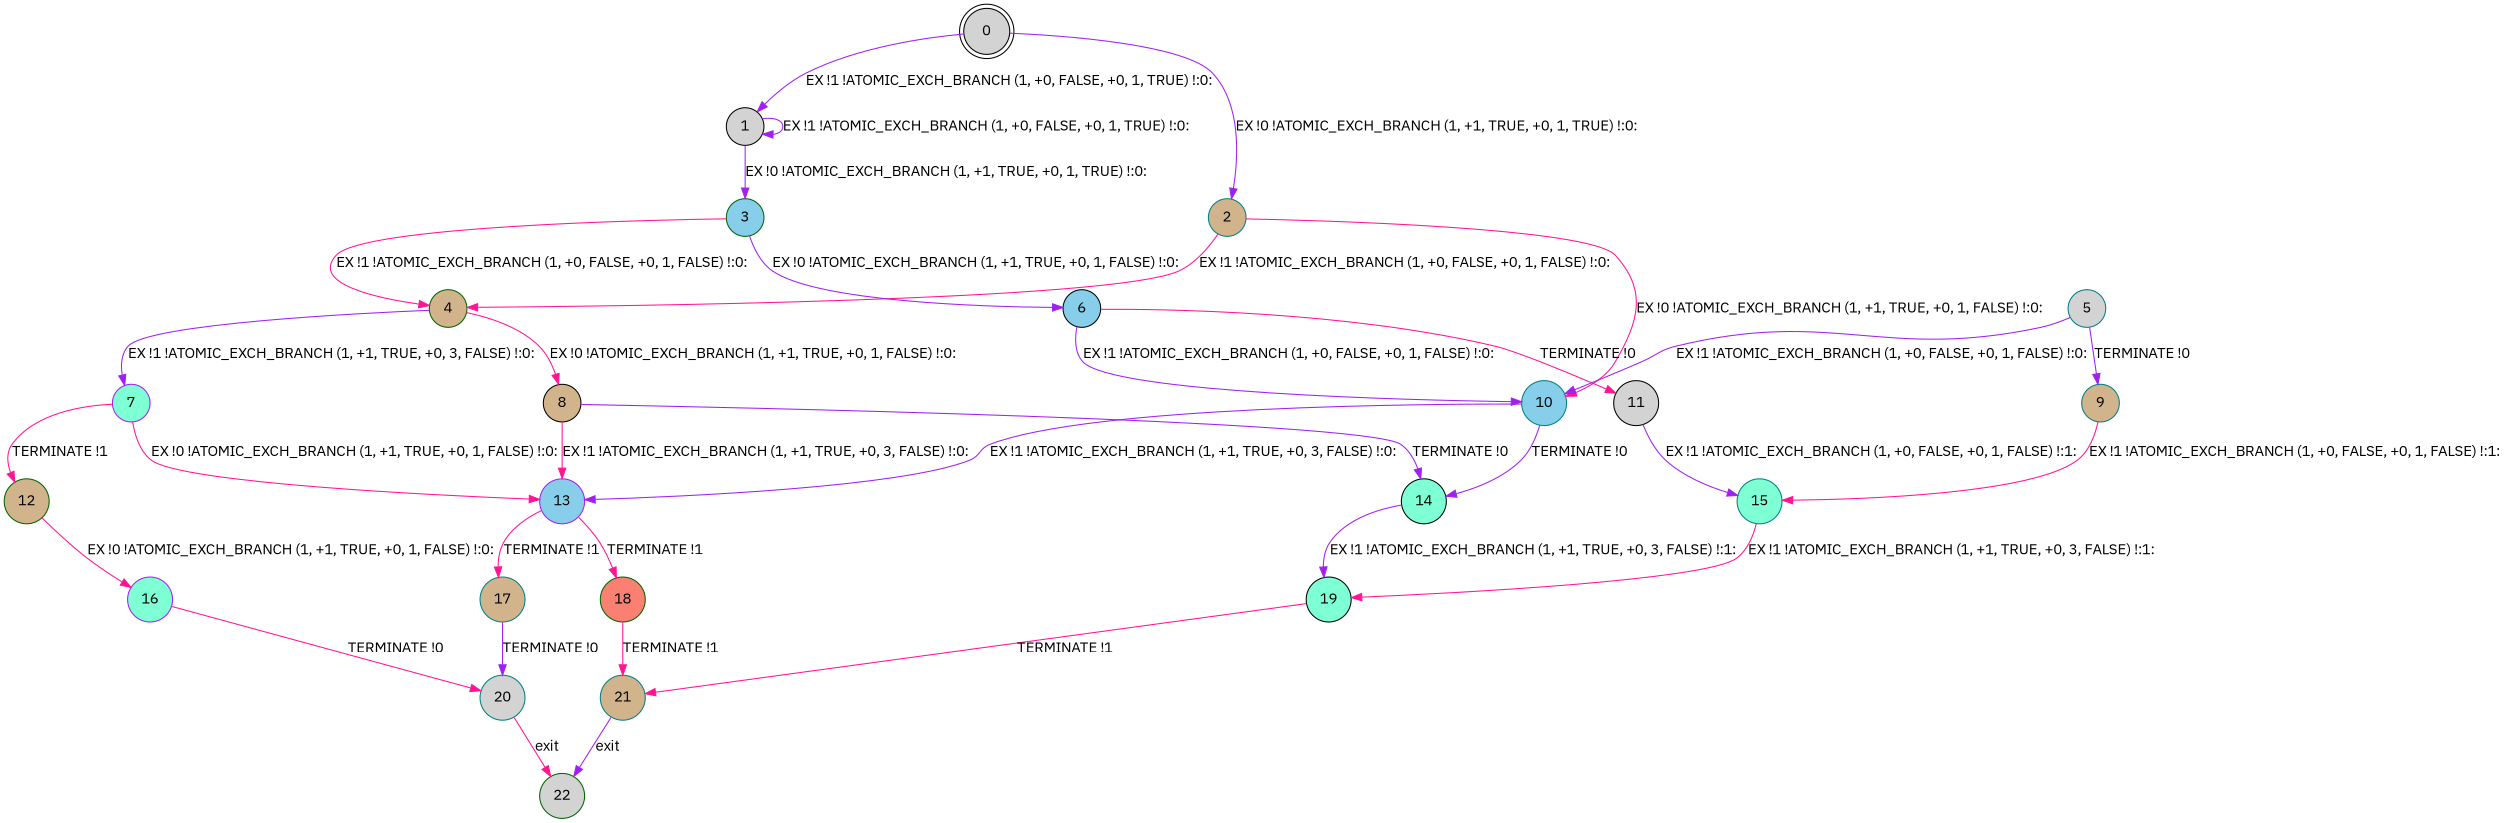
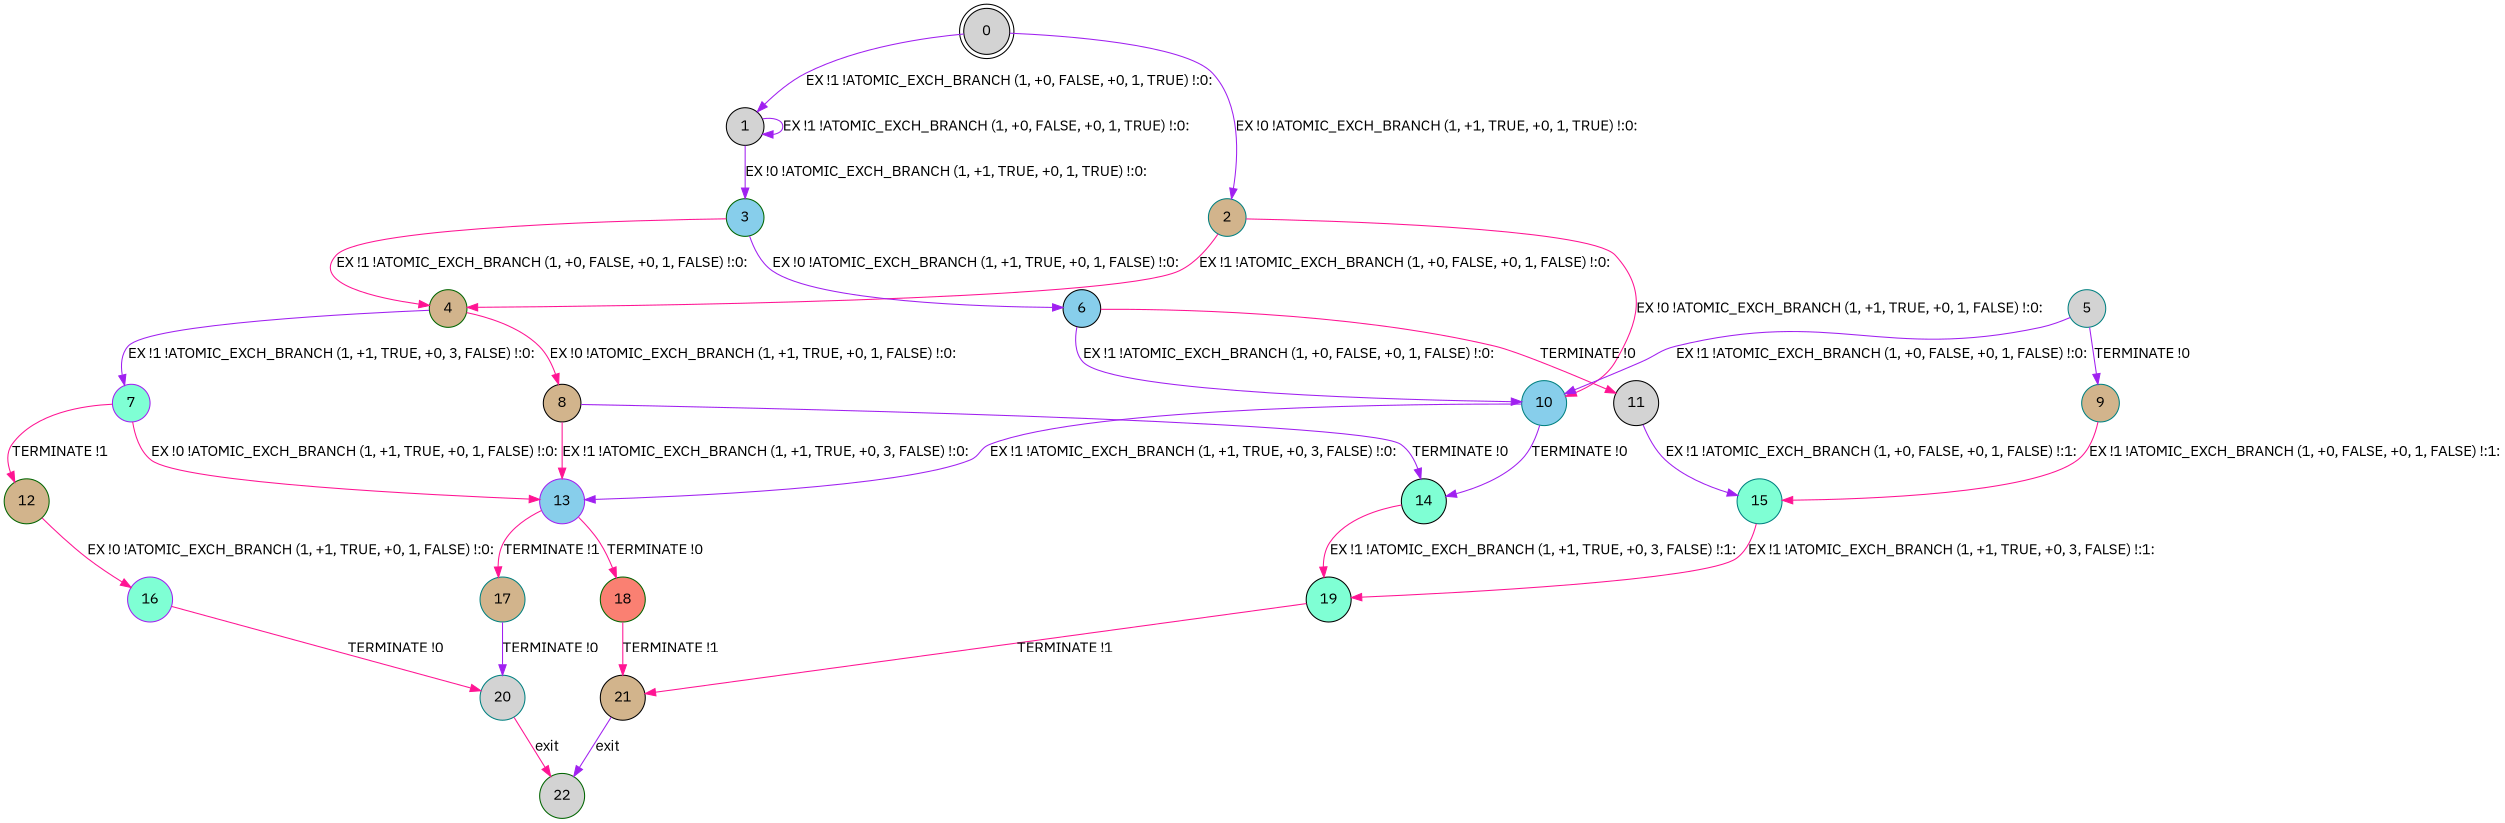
(1351, 523) -> (1351, 523)
(655, 550) -> (655, 550)
(623, 698) -> (623, 698)
